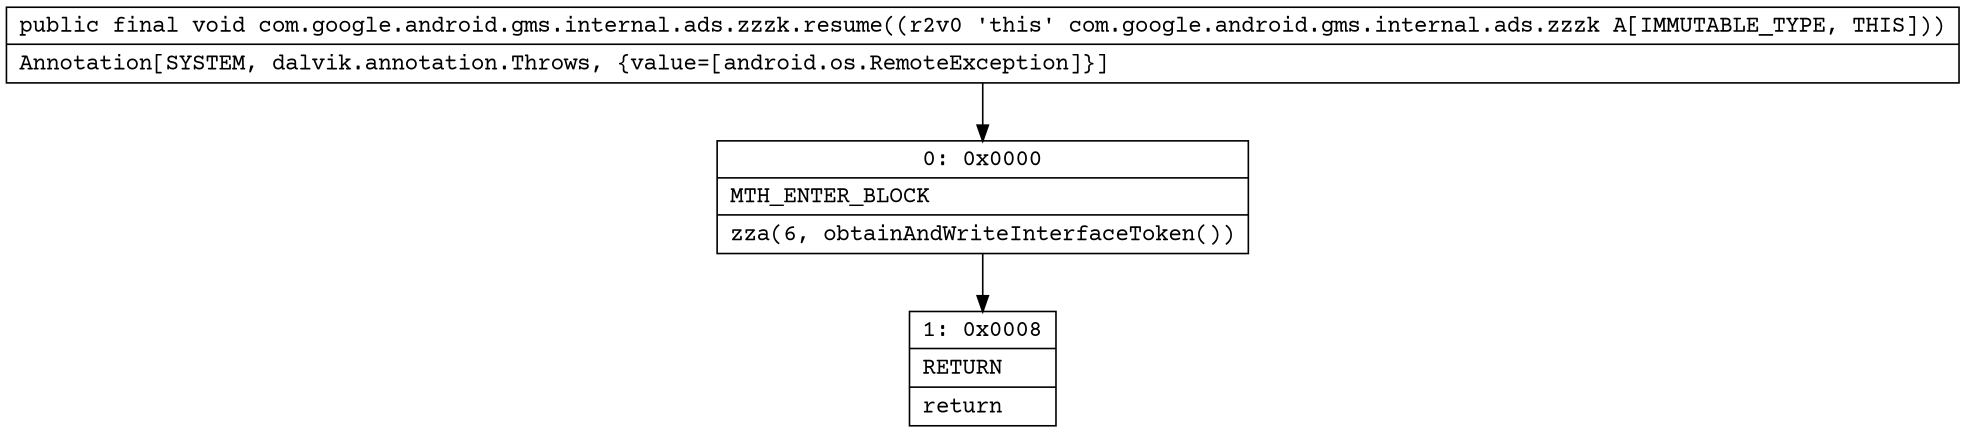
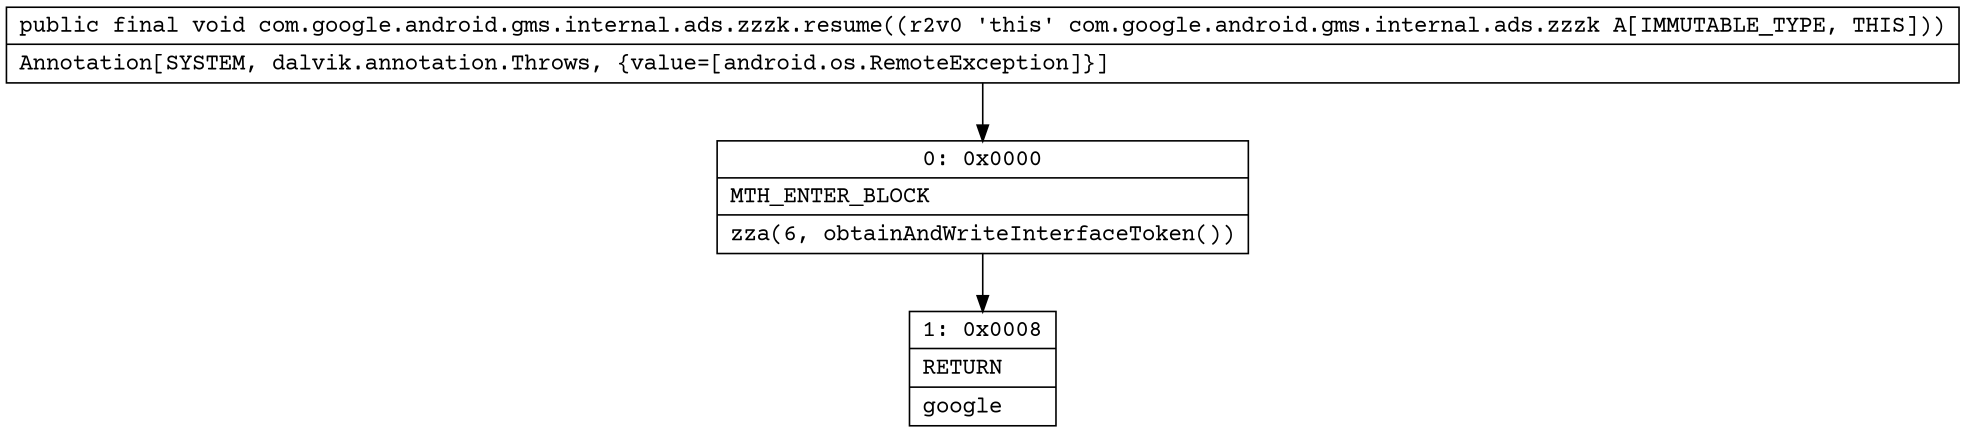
(963, 406) -> (963, 406)
